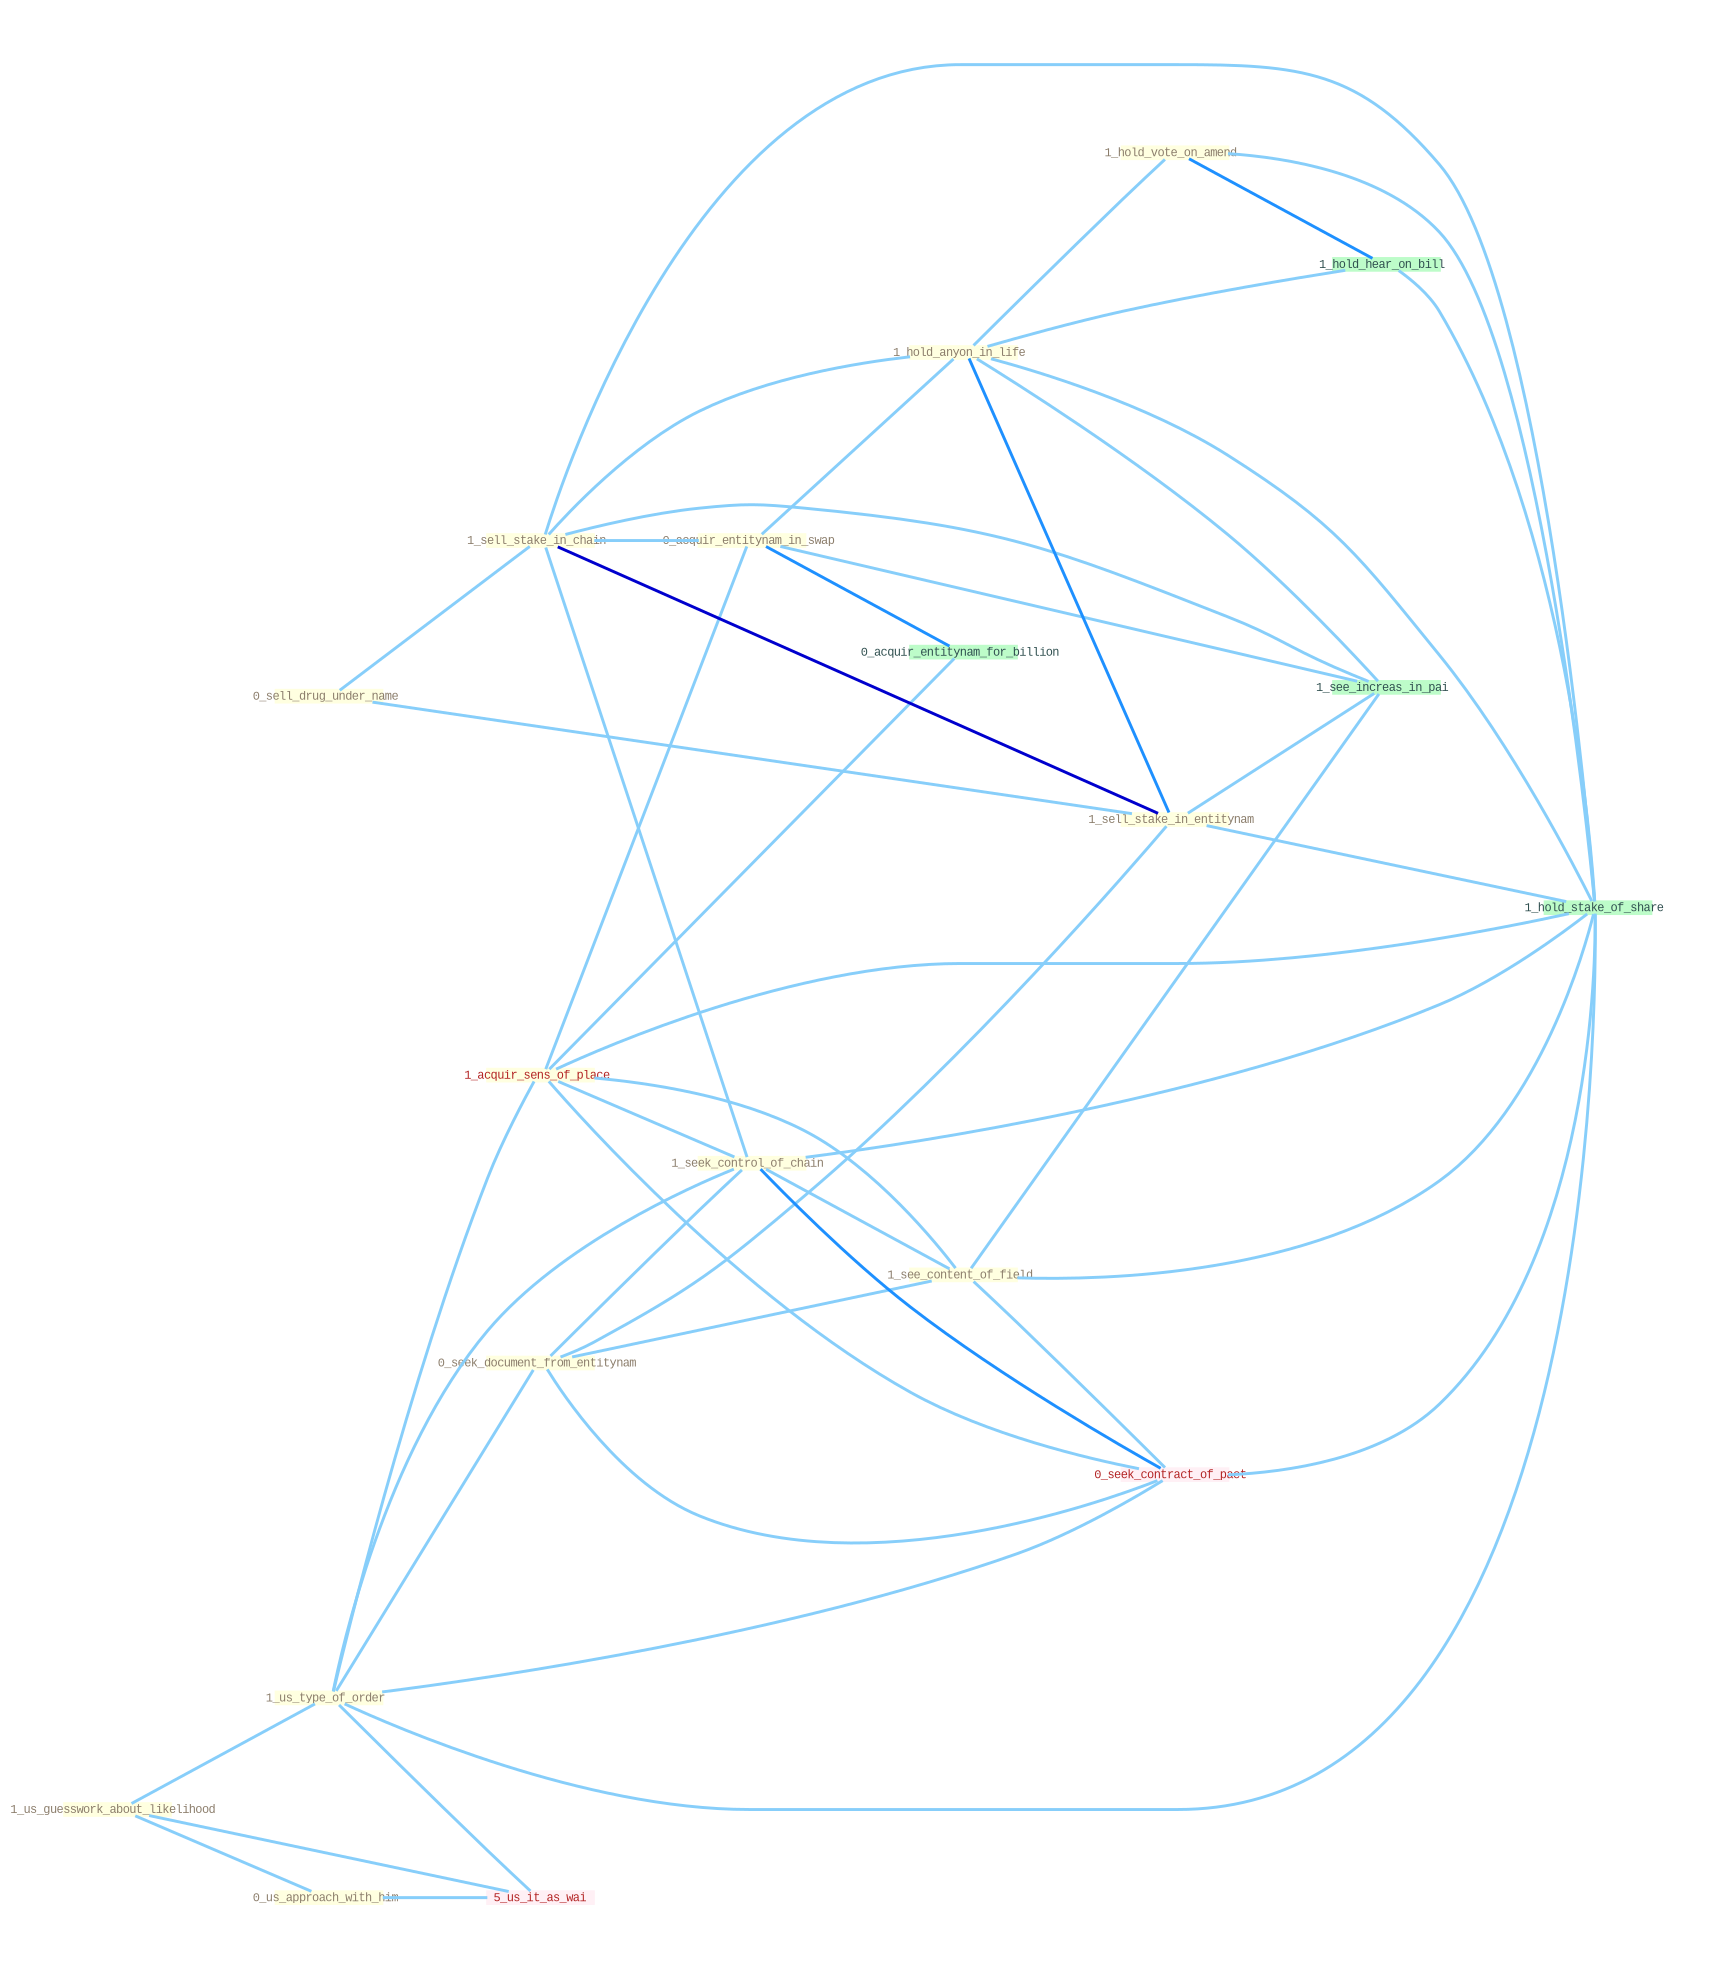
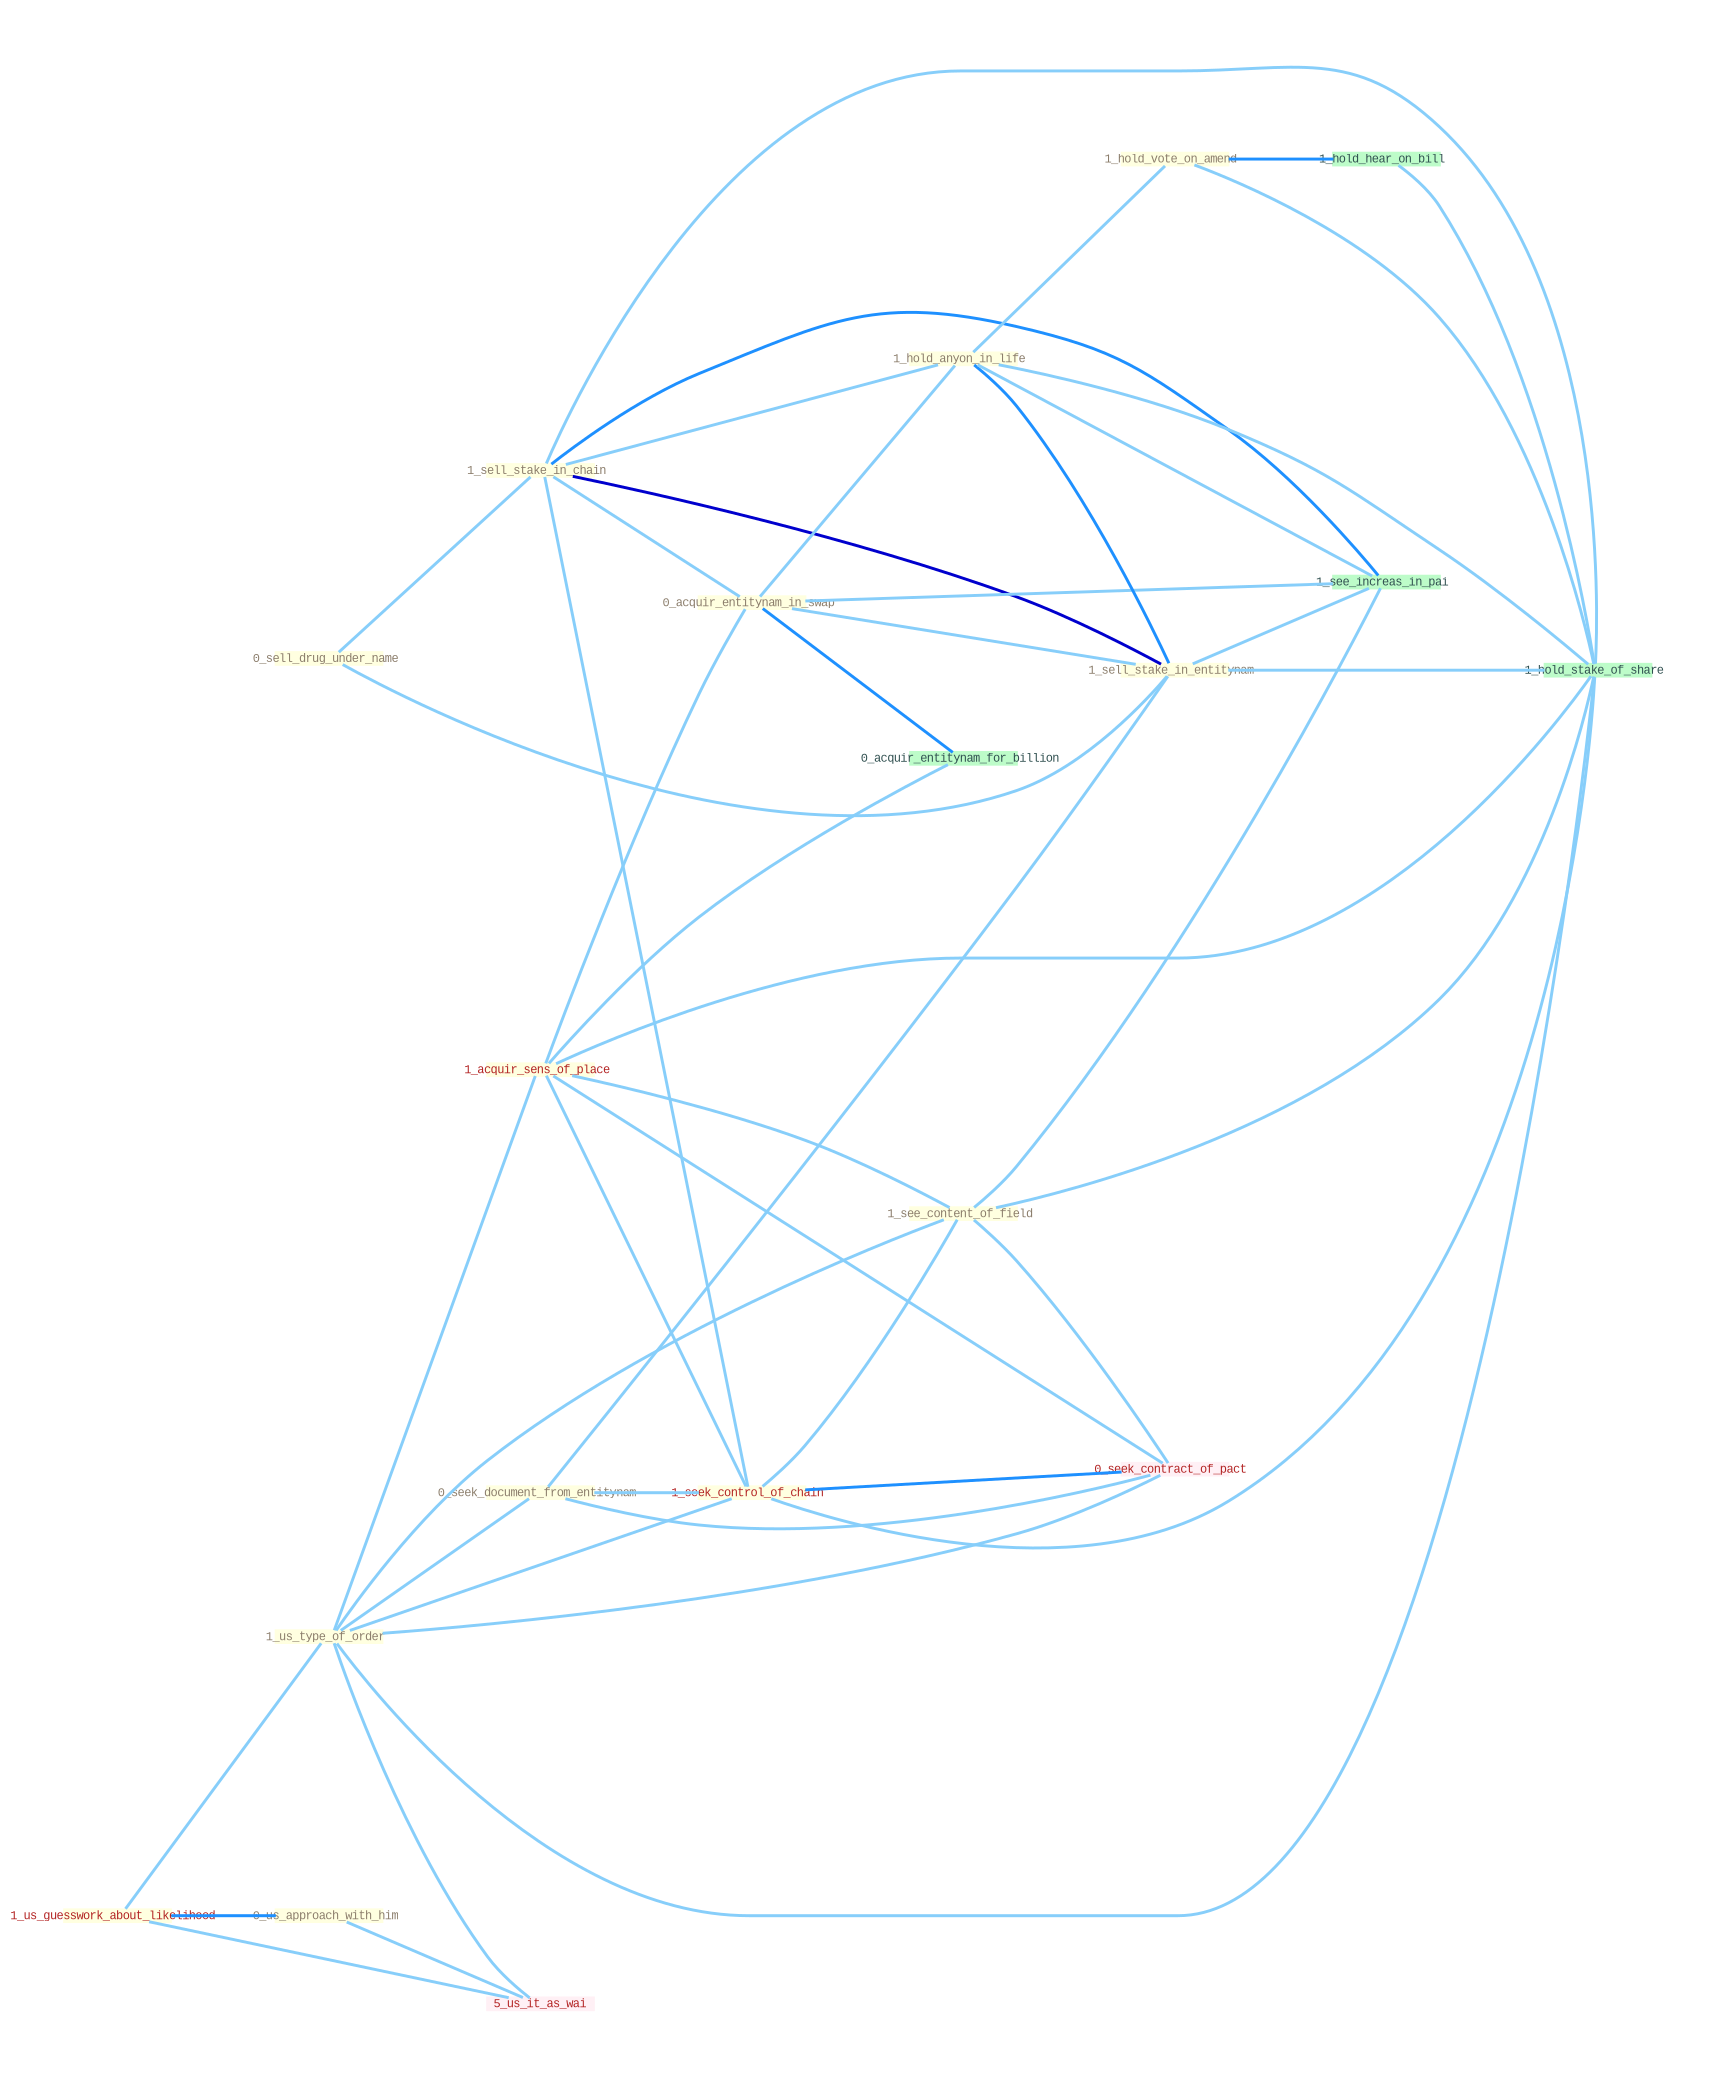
(1165, 302) -> none
(979, 533) -> (966, 317)
none -> (964, 636)
(752, 1163) -> (752, 1493)
(1524, 1281) -> none
(752, 1319) -> (607, 1380)
(118, 1810) -> (118, 1916)
(223, 1854) -> (224, 1916)
